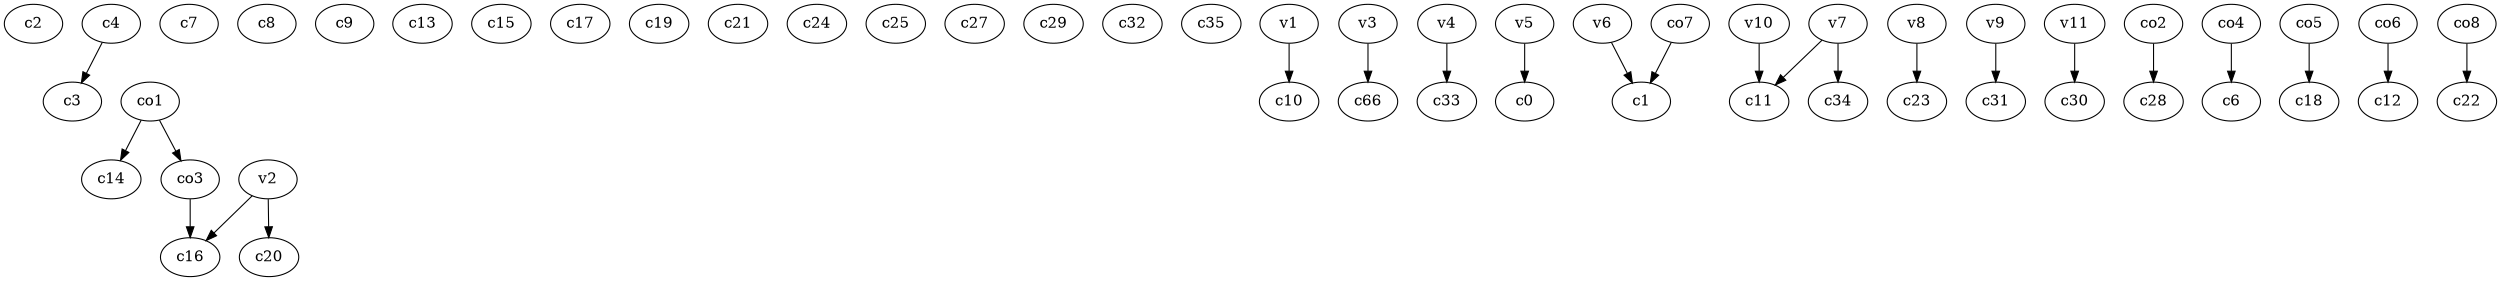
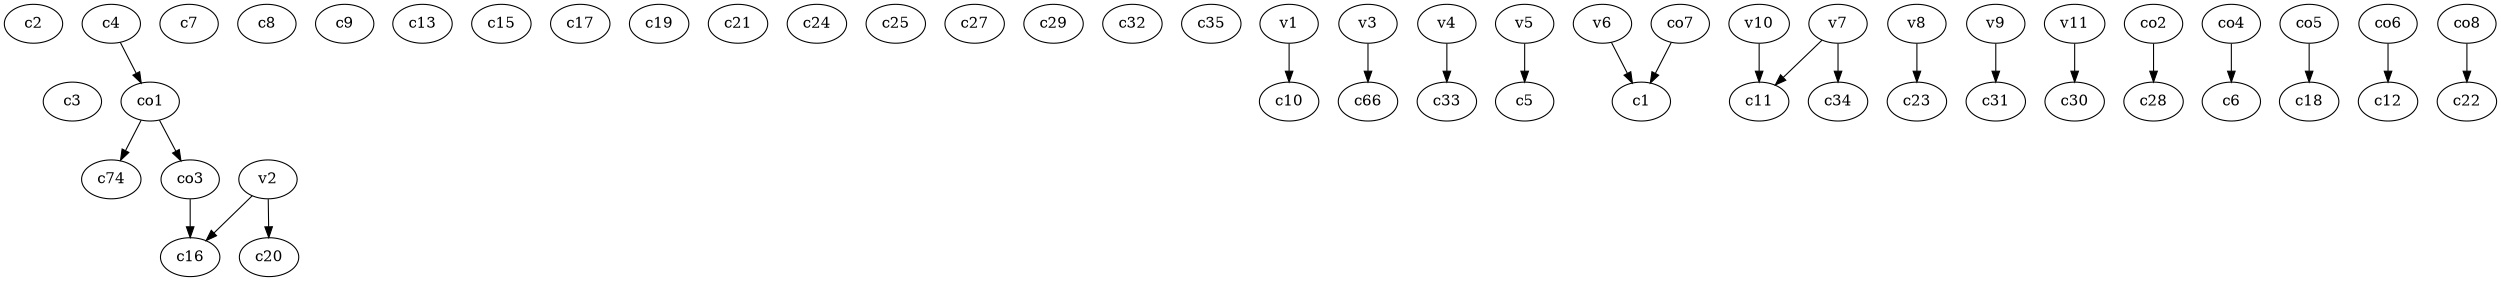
(94, 58) -> (128, 58)
(1525, 102) -> (1525, 102)
(111, 179) -> (111, 179)
